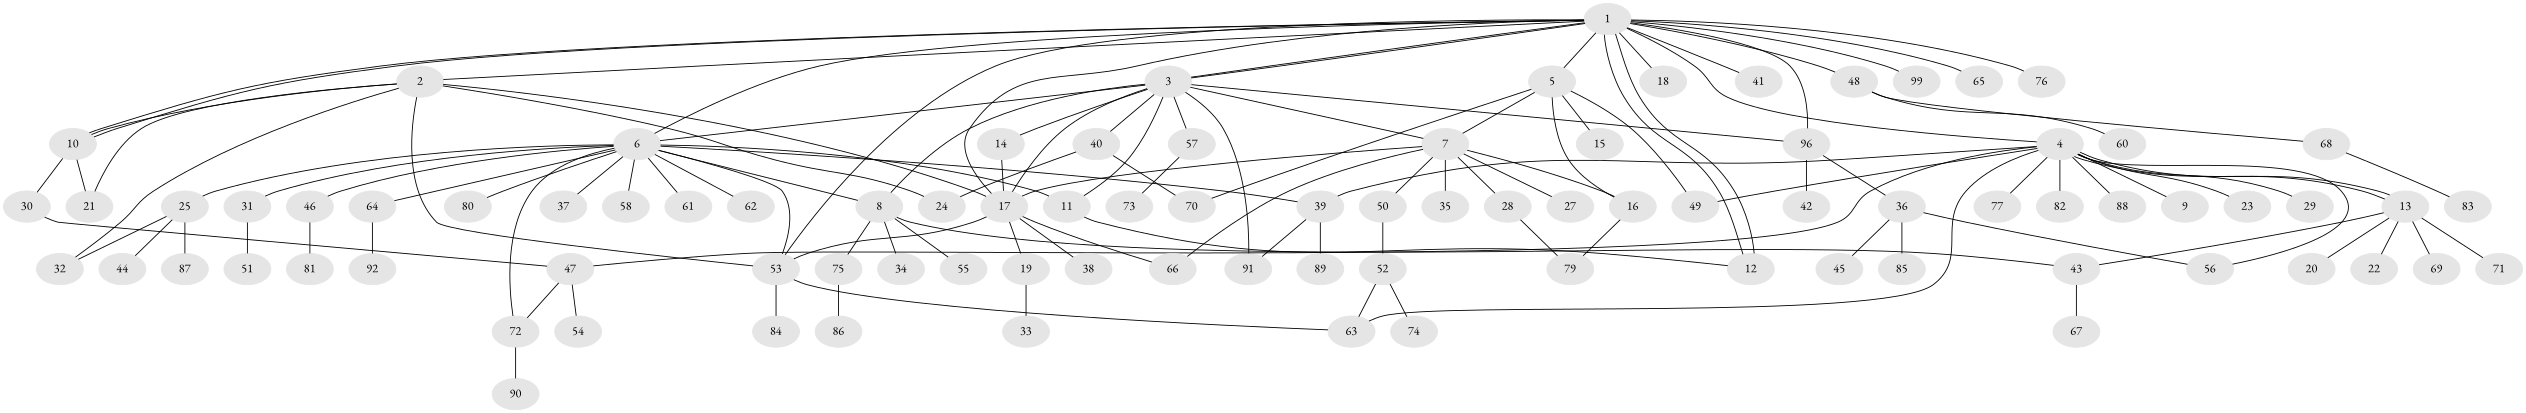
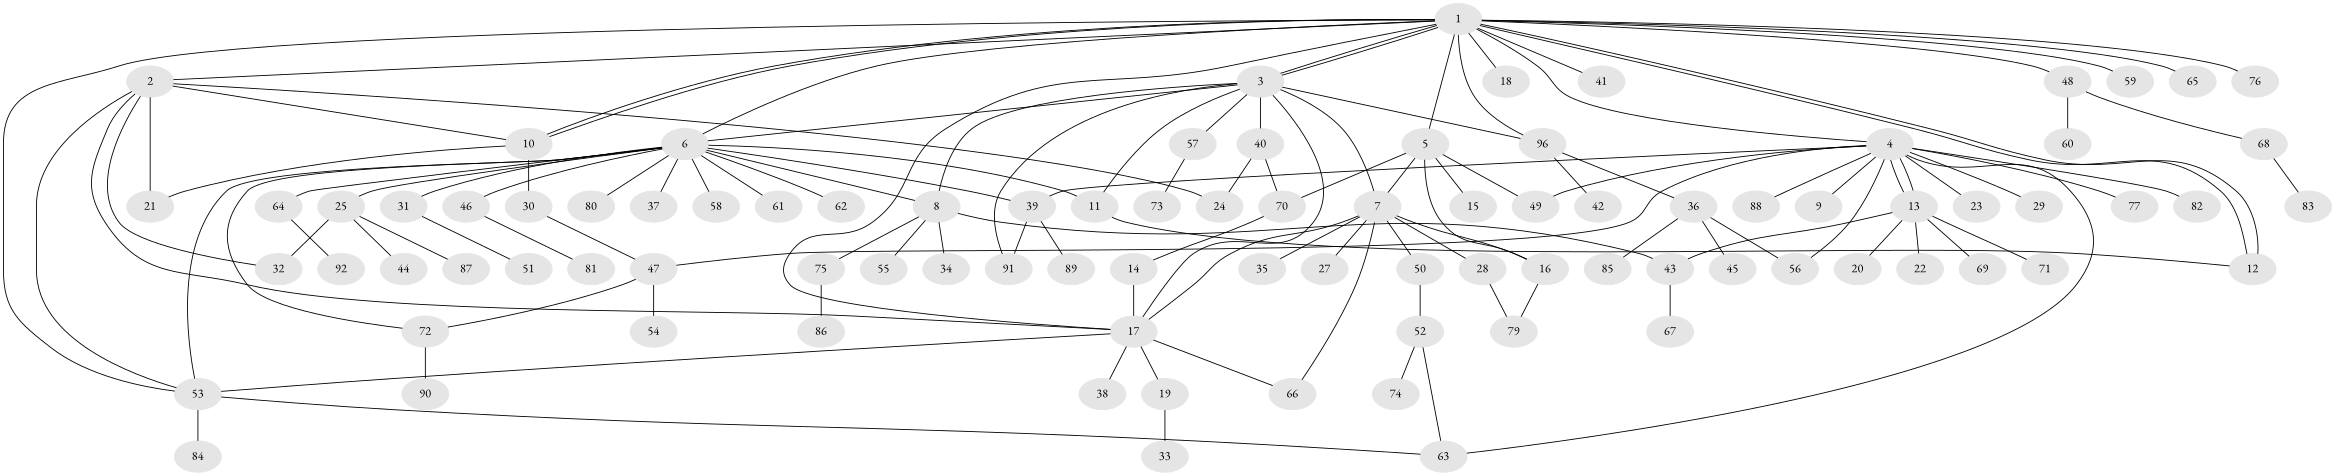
(1917, 82) -> (2130, 82)
(1077, 114) -> (1203, 241)
